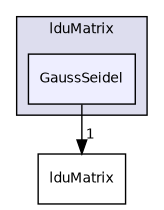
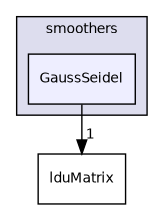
(82, 30) -> (82, 30)
